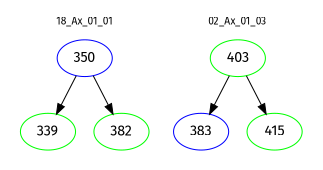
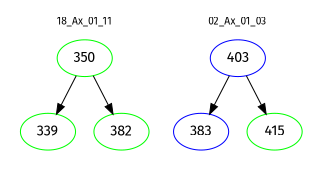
(85, 22) -> (85, 22)
(85, 58) -> (85, 58)
(238, 58) -> (238, 58)
